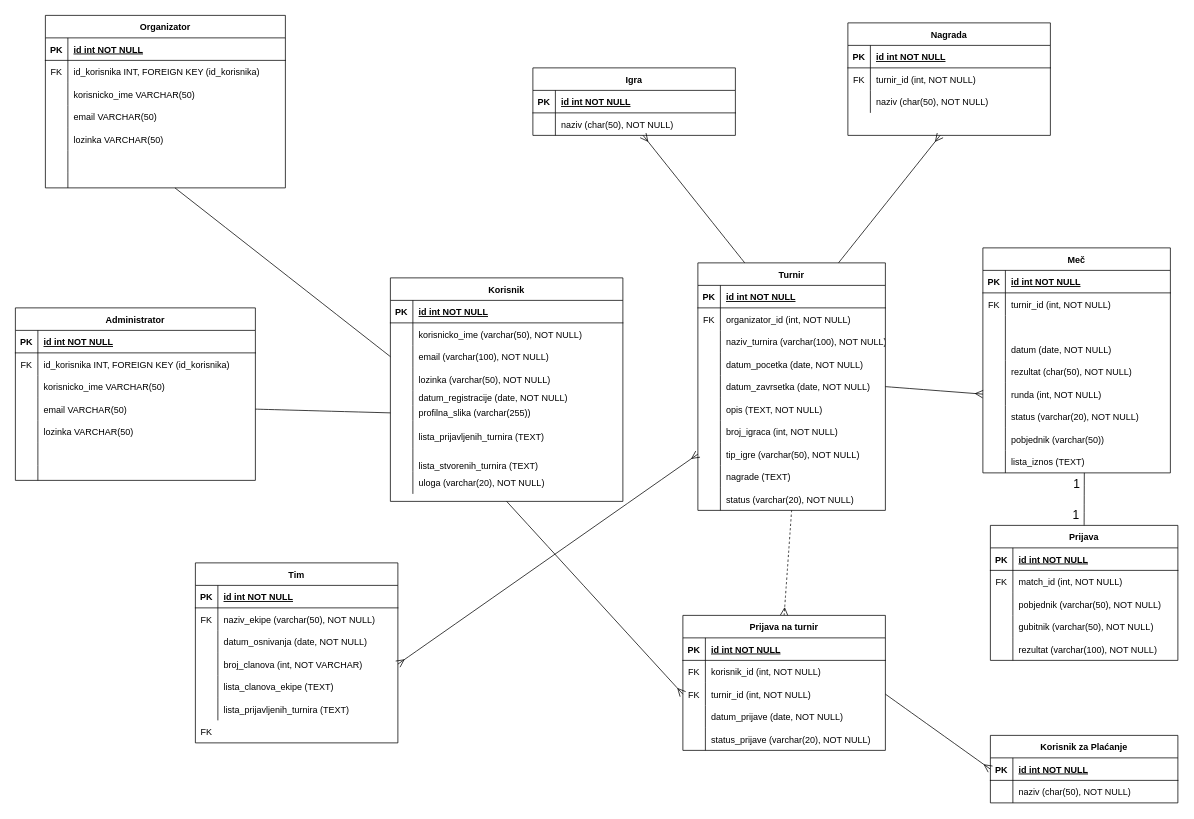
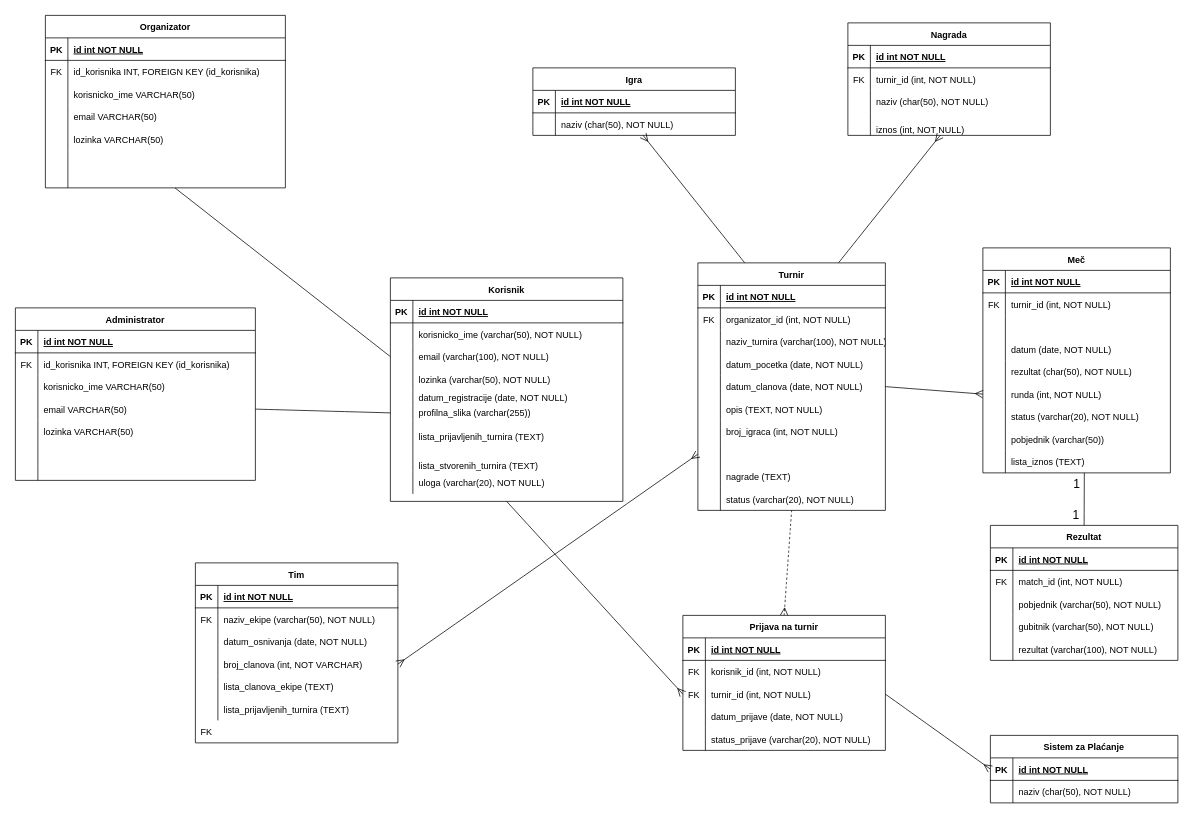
none -> (960, 124)
(802, 387) -> (796, 387)
(803, 454) -> none
(1084, 537) -> (1084, 537)
(1084, 747) -> (1084, 747)
